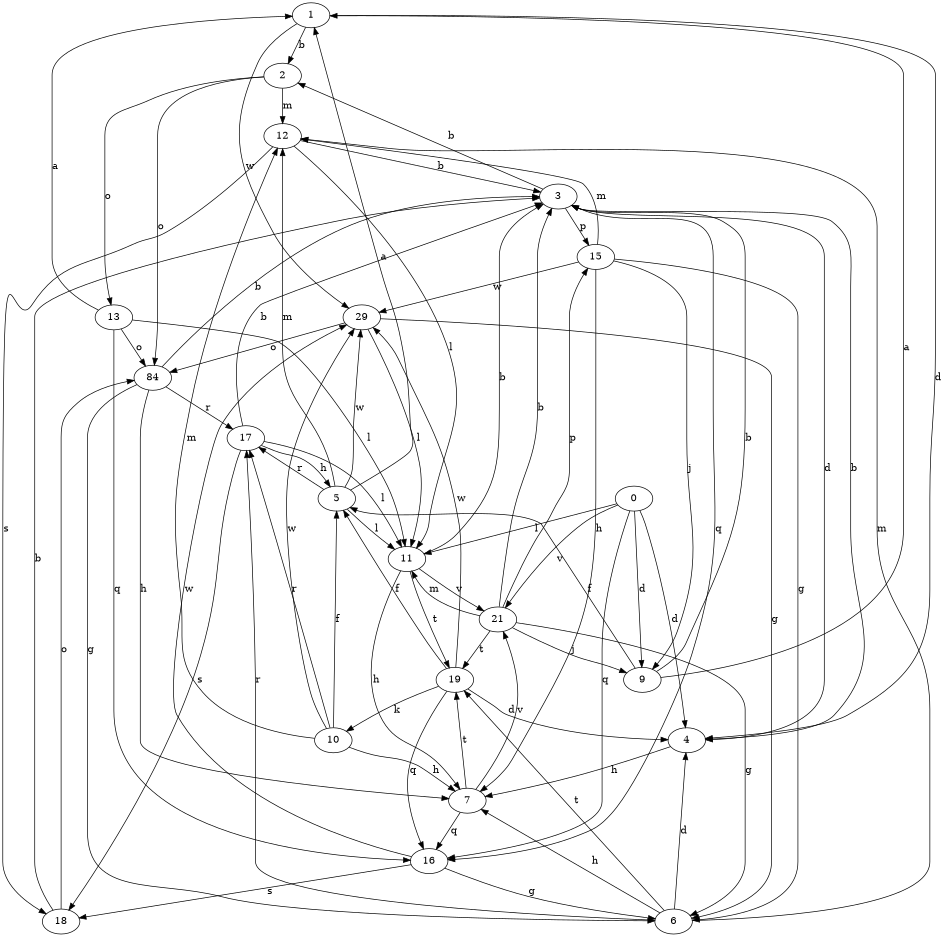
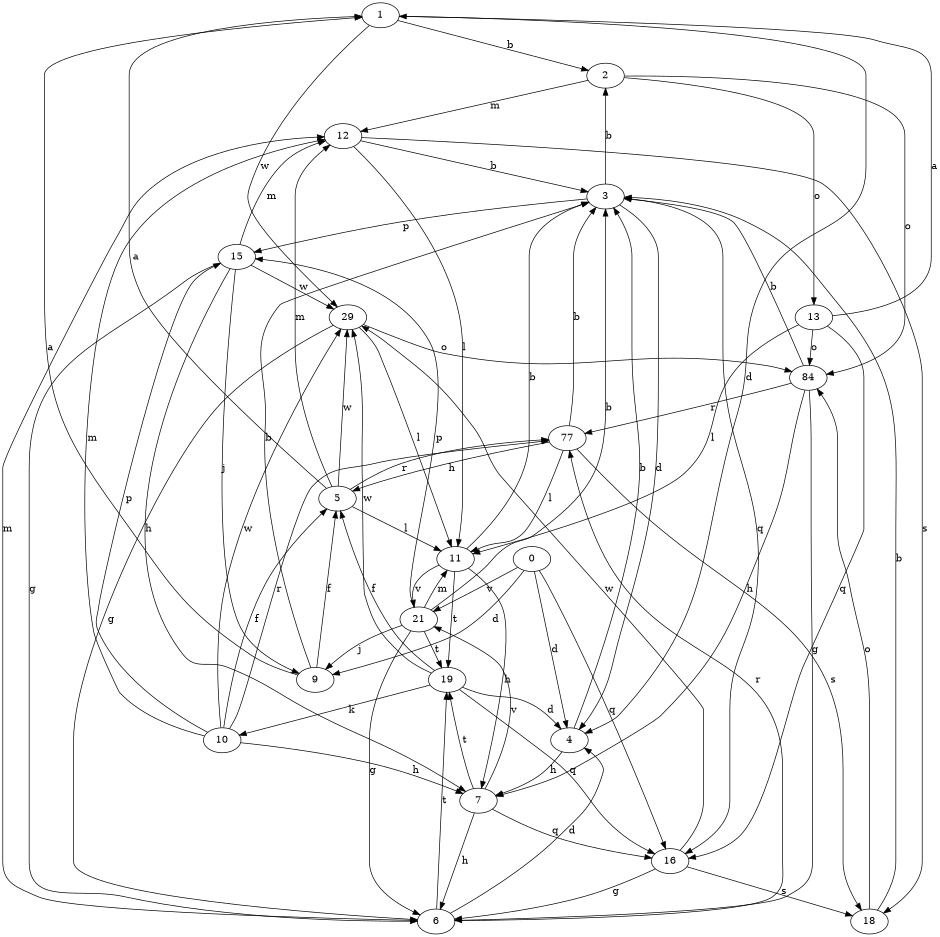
(246, 438) -> (567, 438)
none -> (116, 528)
(524, 528) -> none
(574, 863) -> (458, 858)
